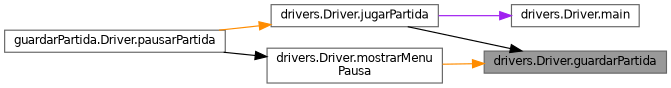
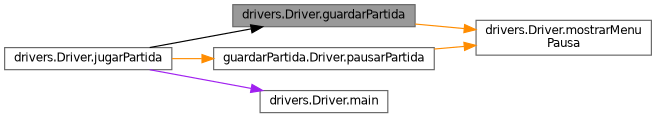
(239, 28) -> (187, 59)
(239, 54) -> (449, 48)
(458, 64) -> (440, 26)
